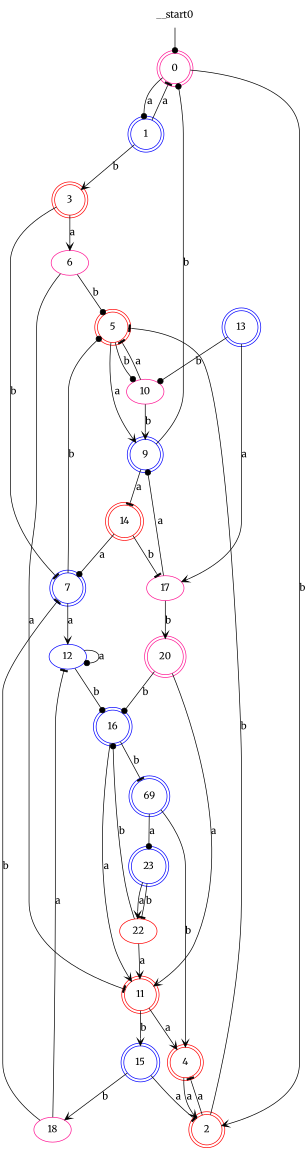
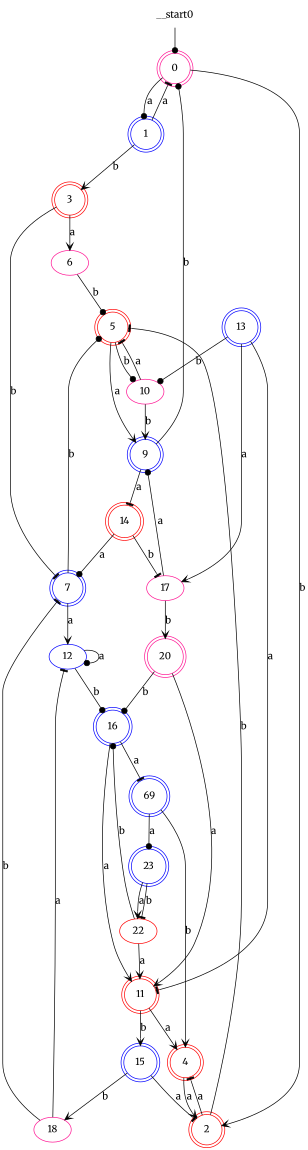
(29, 652) -> (268, 694)
(137, 761) -> (137, 761)
